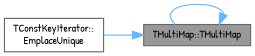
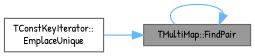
(197, 35) -> (197, 35)
